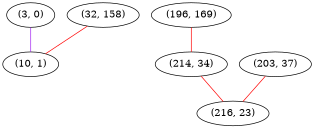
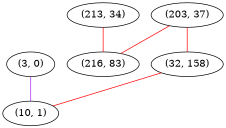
(191, 15) -> none
none -> (187, 40)
(191, 64) -> (103, 15)
(233, 113) -> (103, 64)
